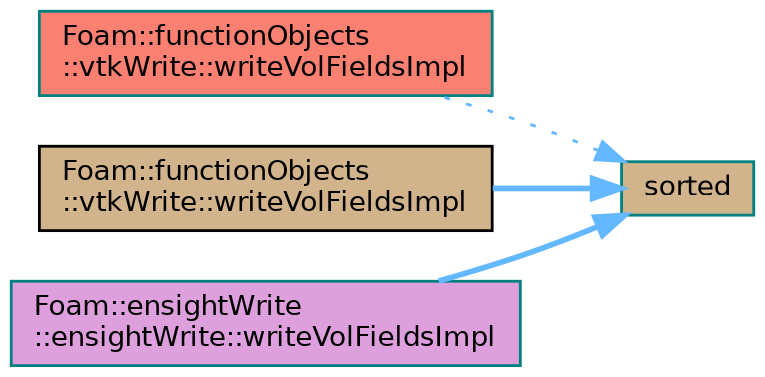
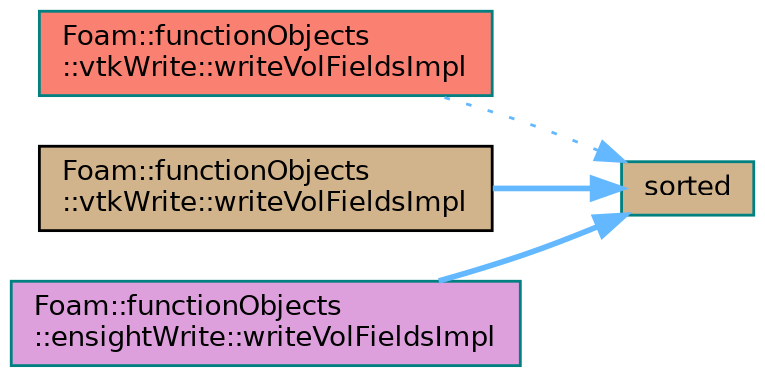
(266, 323) -> (266, 323)
